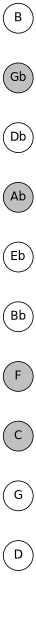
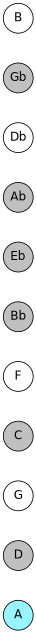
(18, 257) -> (18, 257)
(18, 317) -> (18, 317)
(18, 376) -> (18, 376)
(18, 556) -> (18, 556)
none -> (18, 615)
